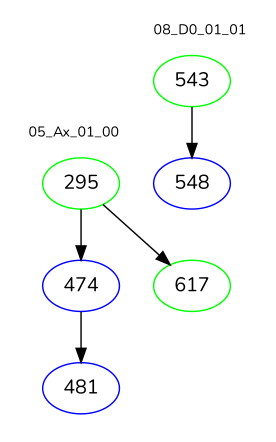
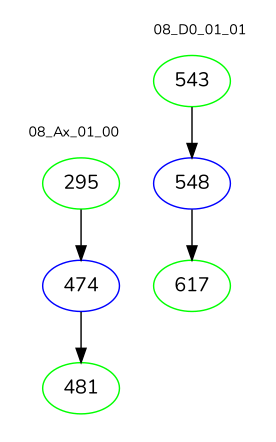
(74, 133) -> (74, 133)
(121, 221) -> (192, 228)
(81, 388) -> (81, 388)
